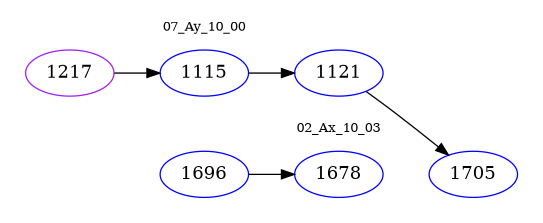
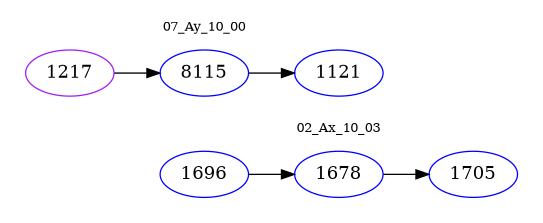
(204, 73) -> (204, 73)
(410, 124) -> (400, 174)
